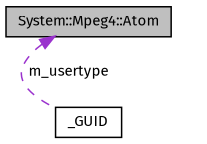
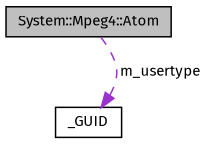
(23, 80) -> (116, 64)
